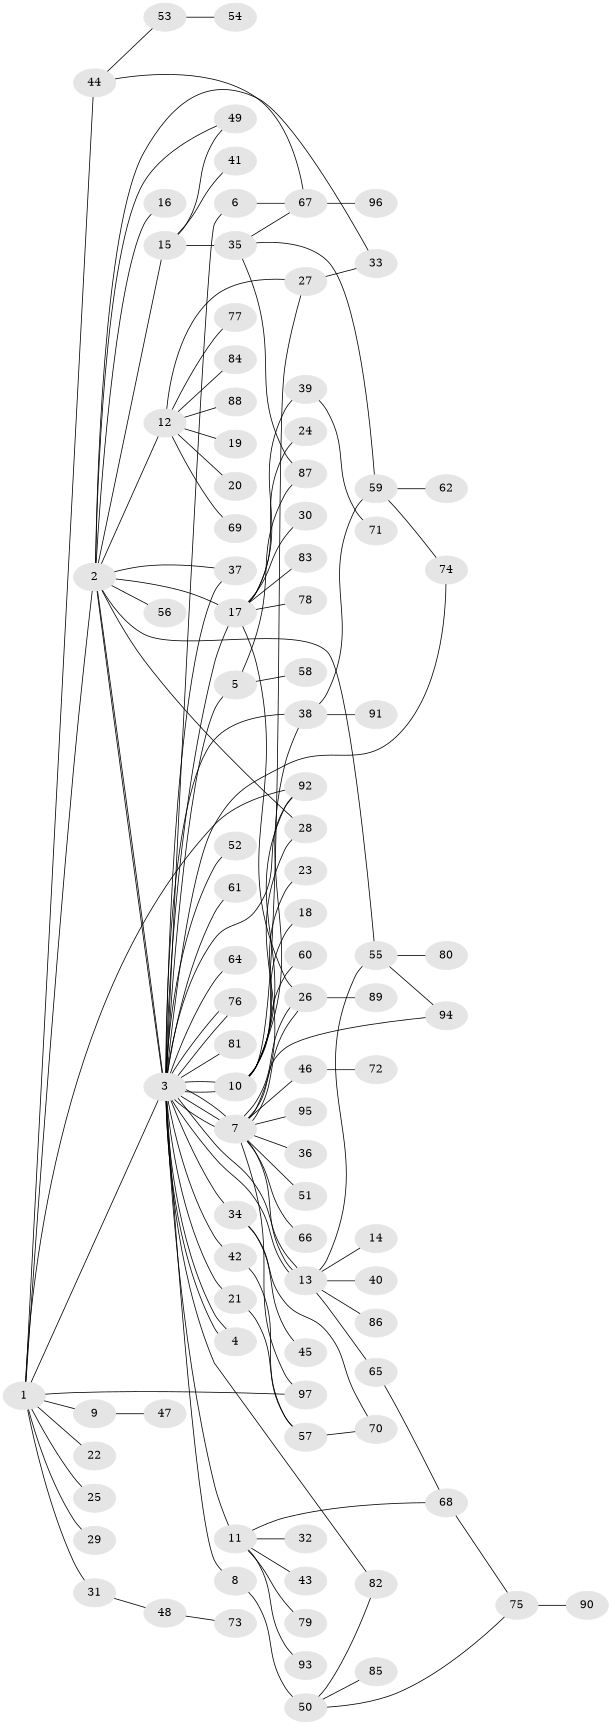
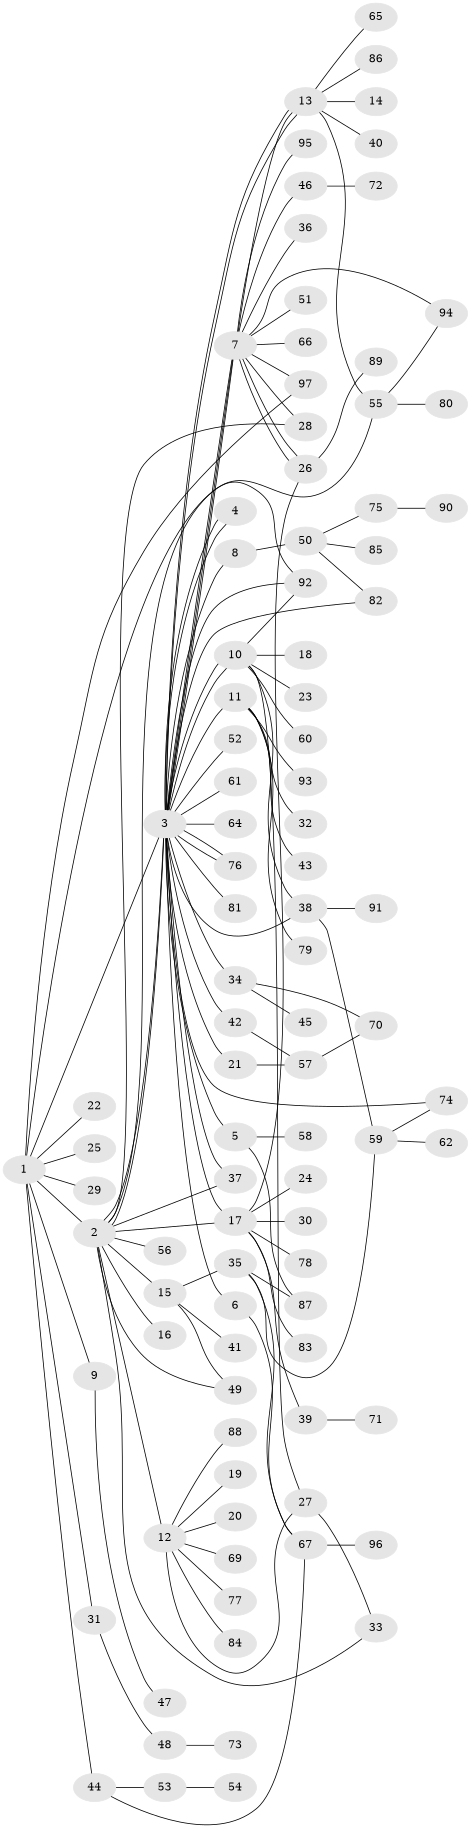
(446, 1503) -> none
